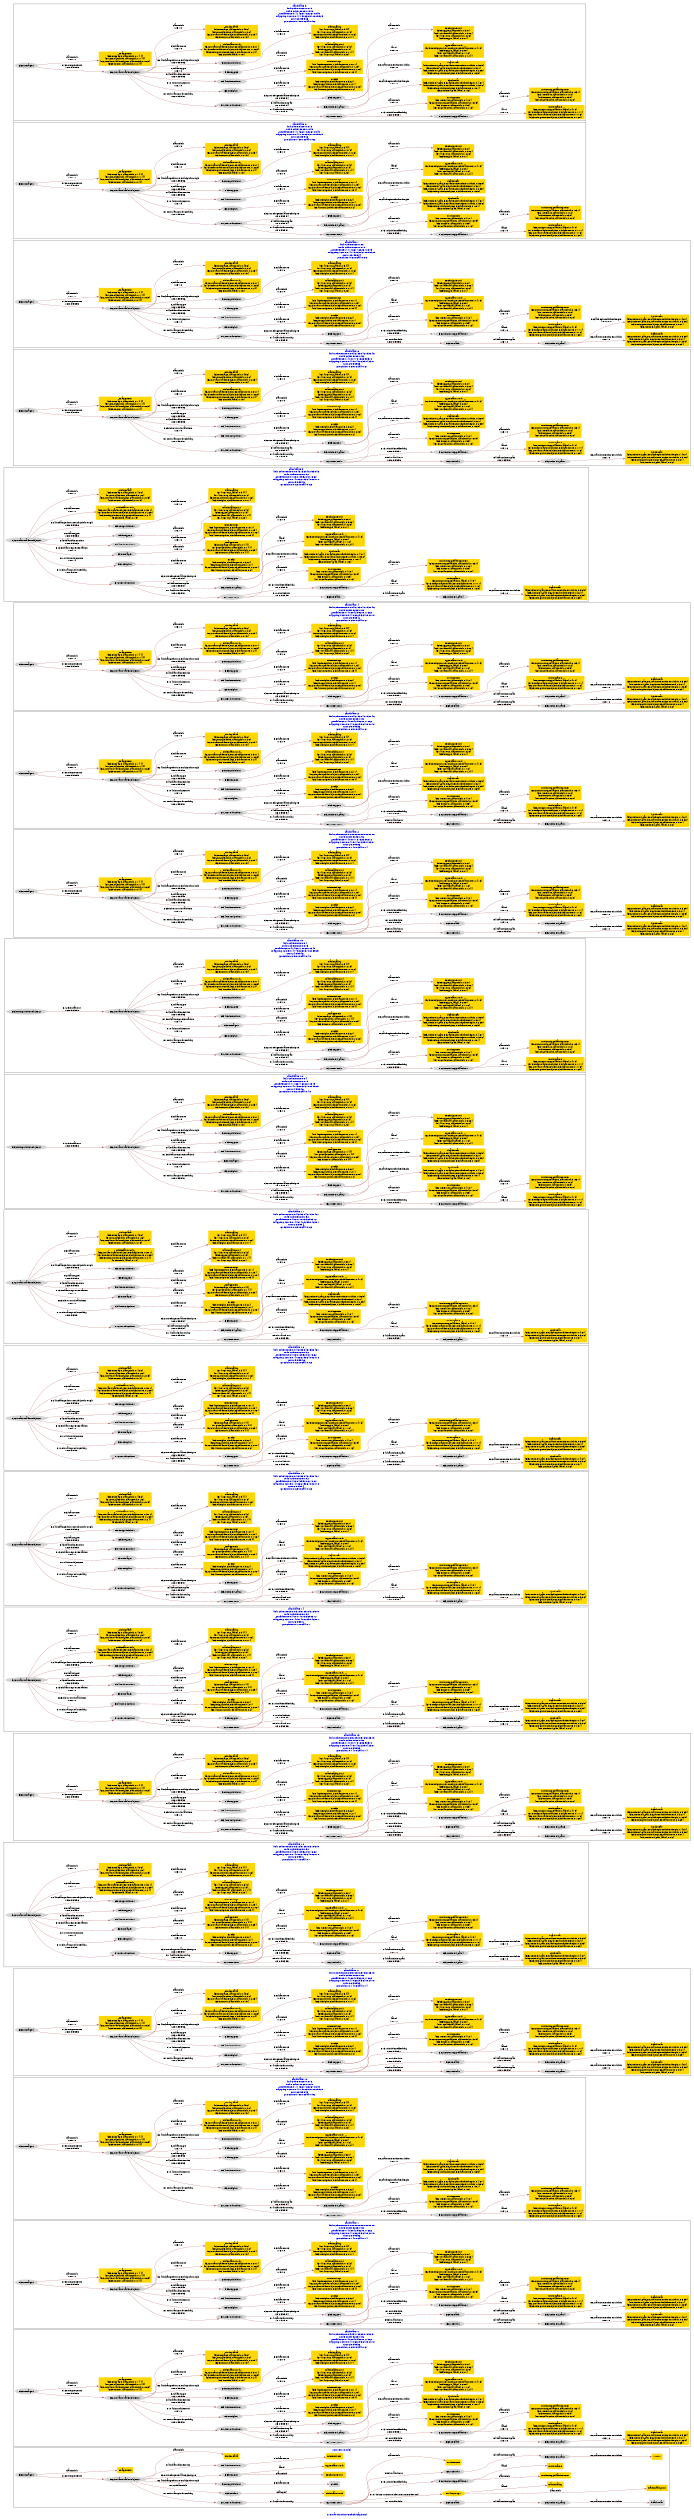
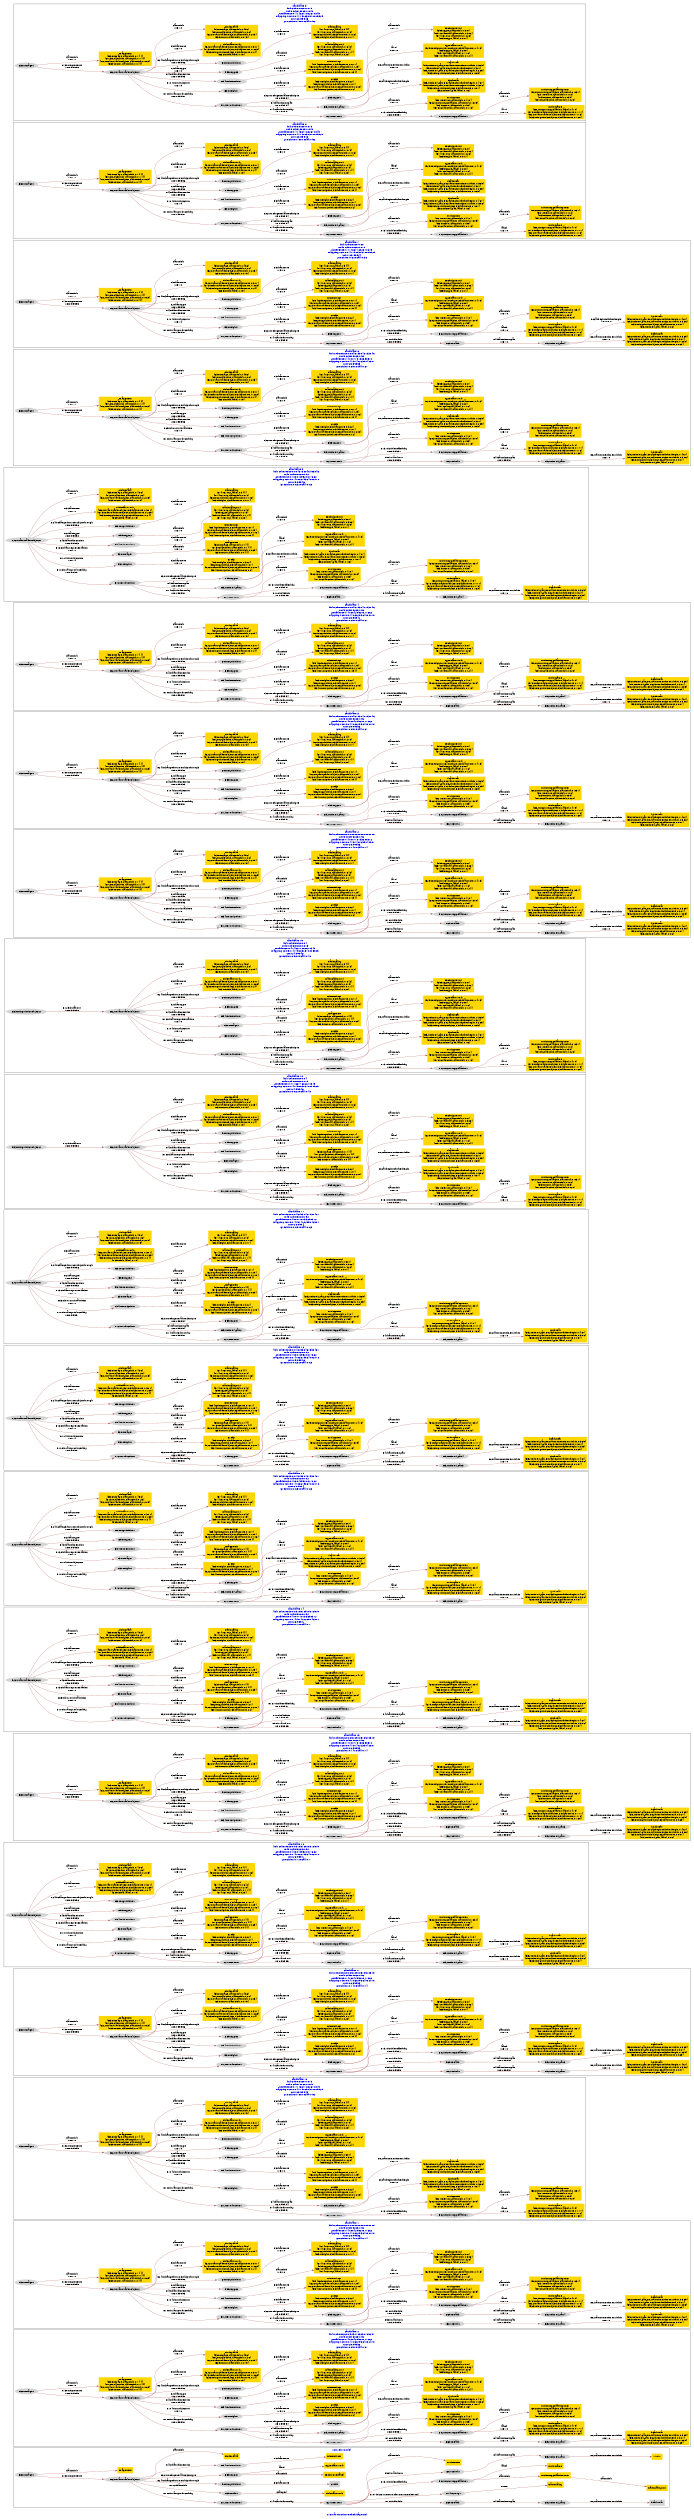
(335, 2475) -> (335, 2475)
(504, 2486) -> (504, 2486)
(454, 2493) -> (454, 2493)
(555, 2493) -> (608, 2482)
